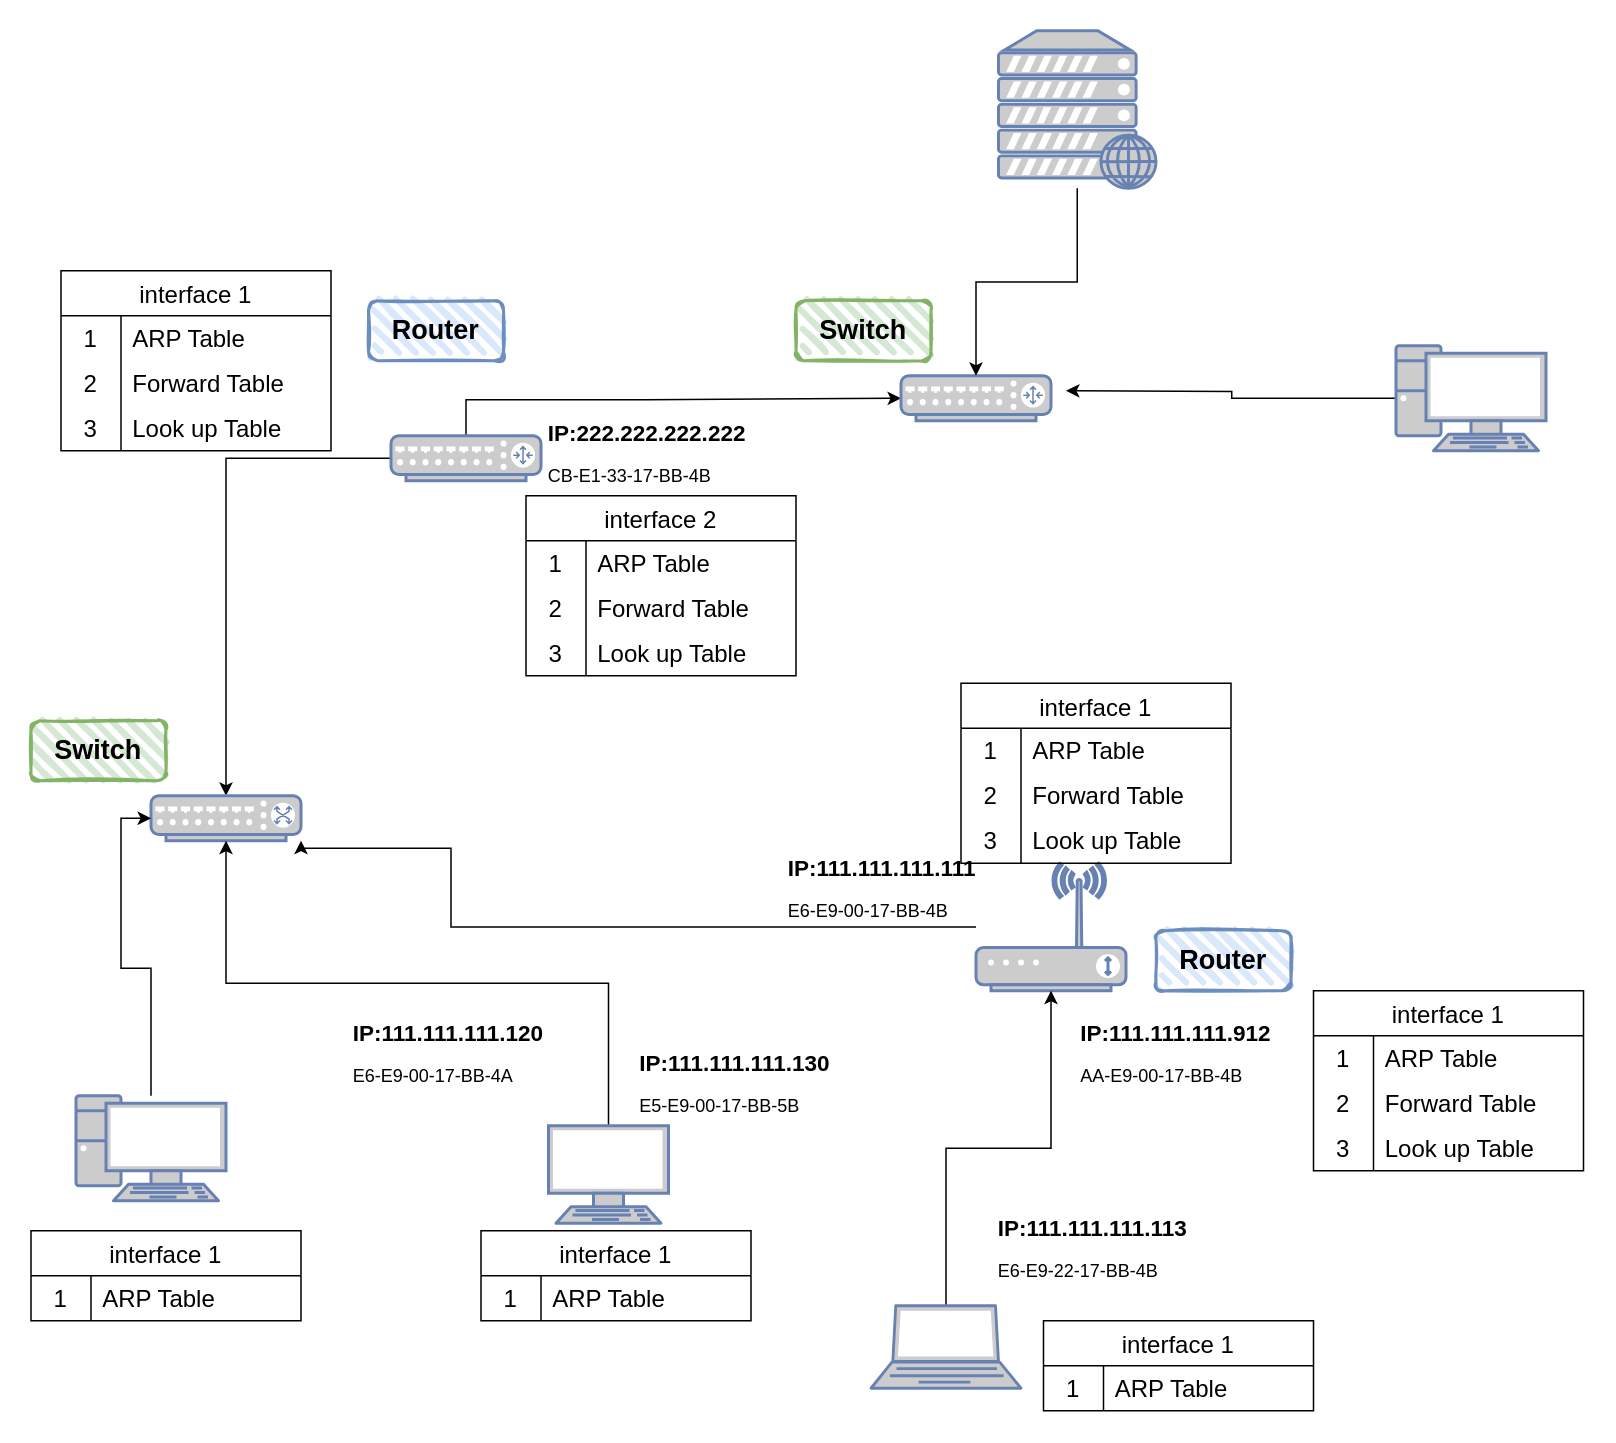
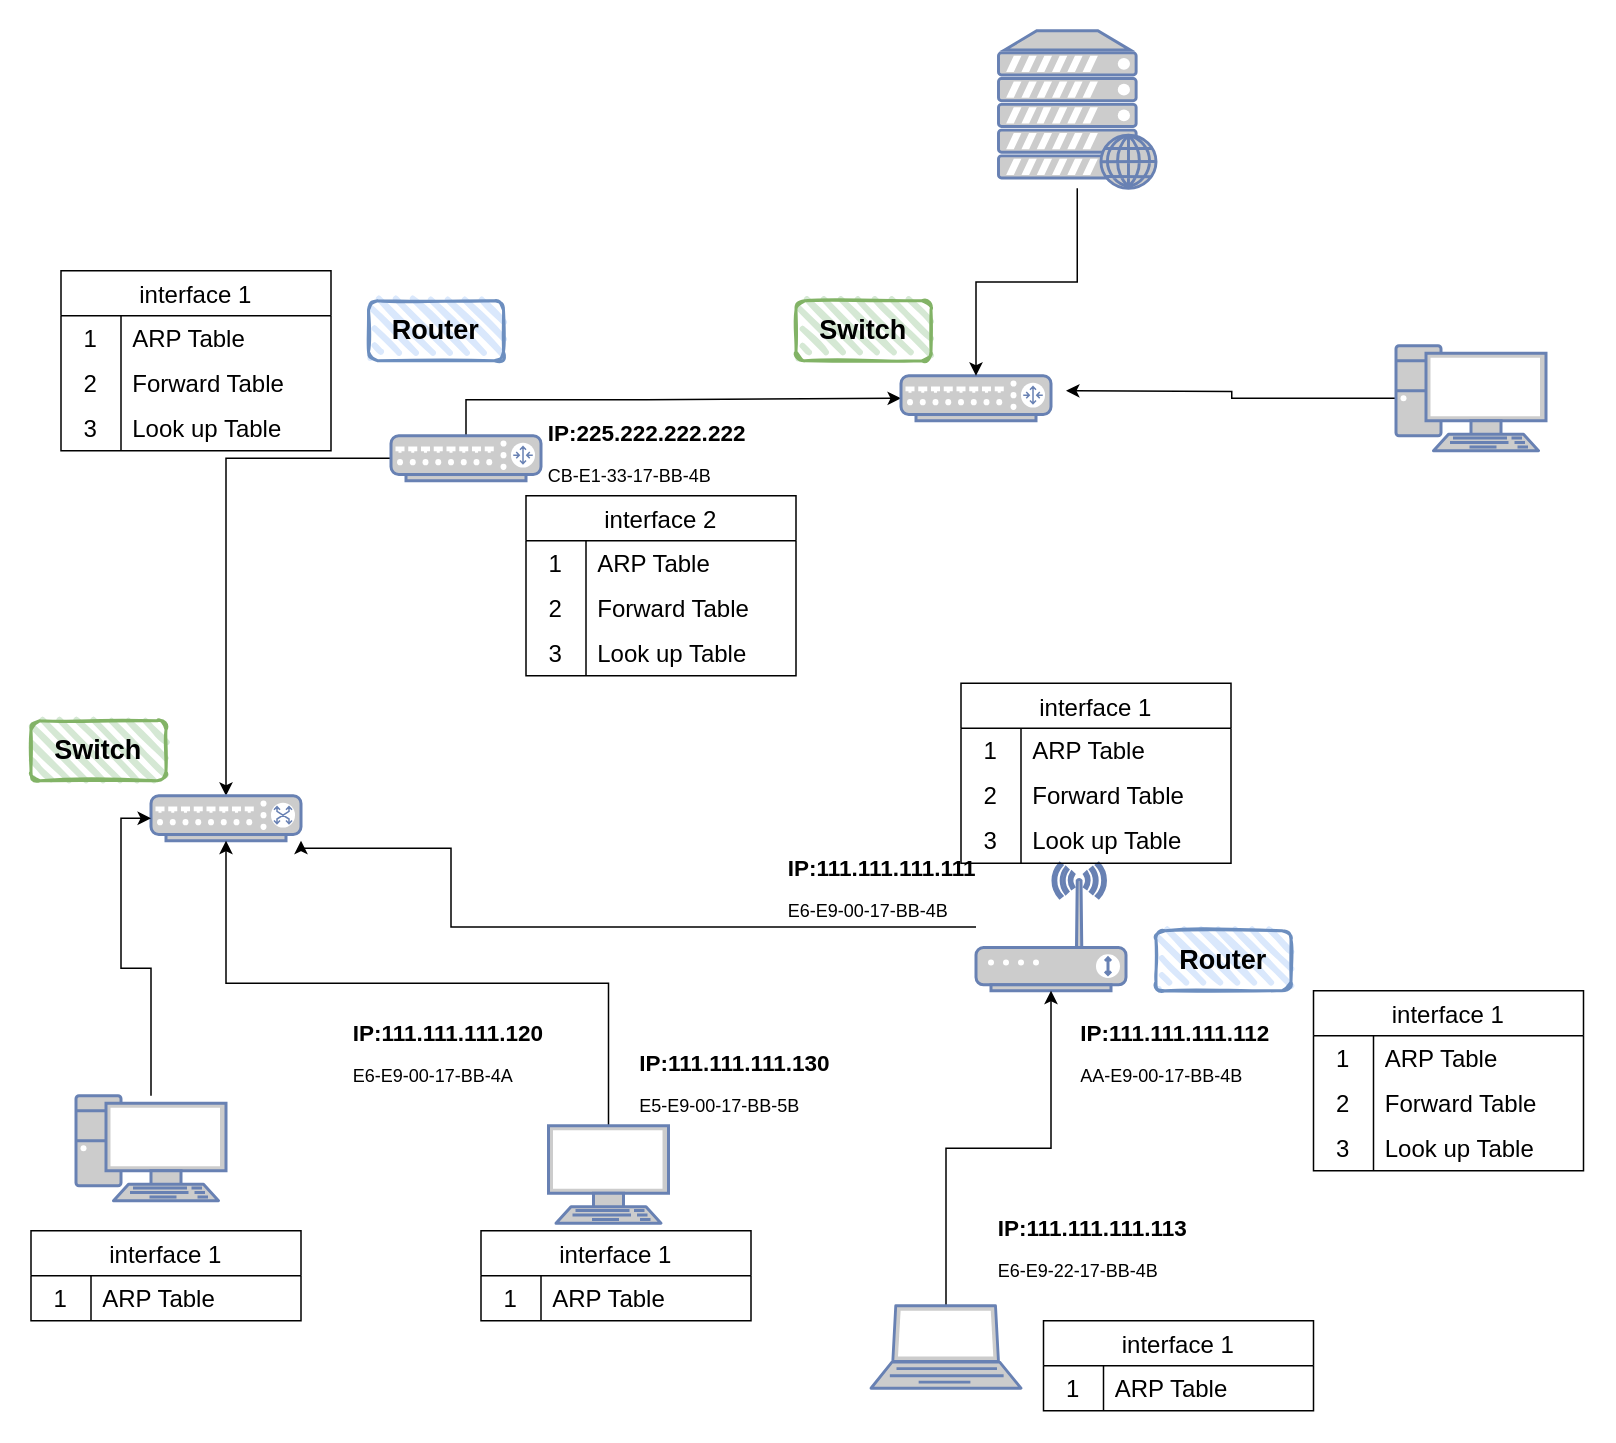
(634, 427) -> (634, 427)
(1166, 1027) -> (1166, 1027)
